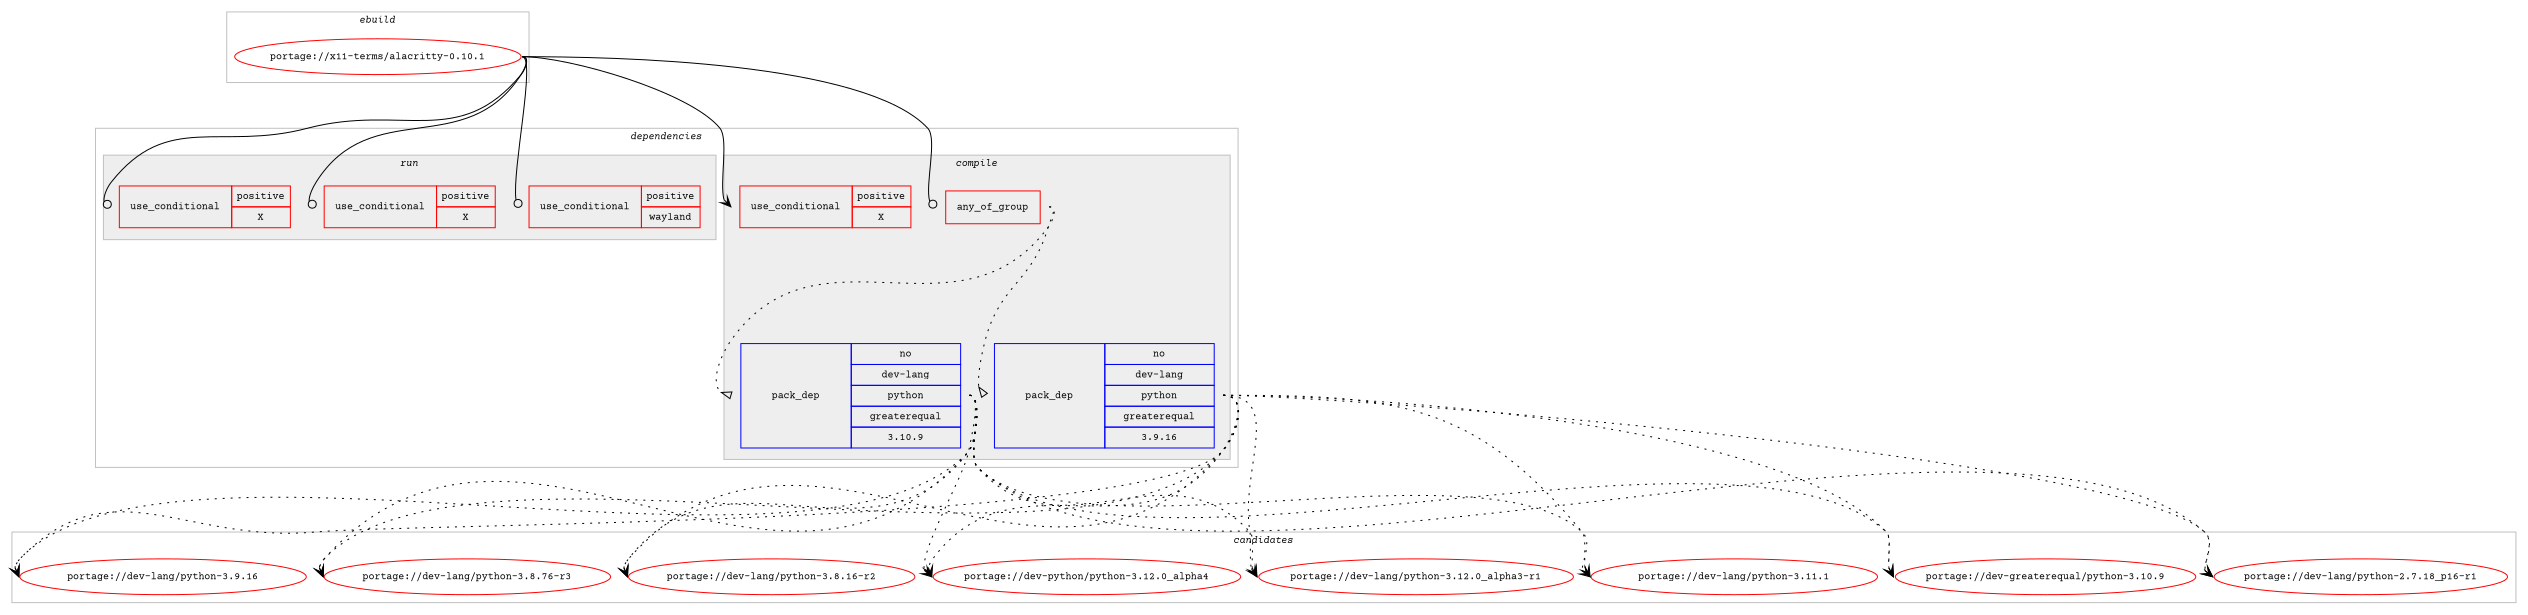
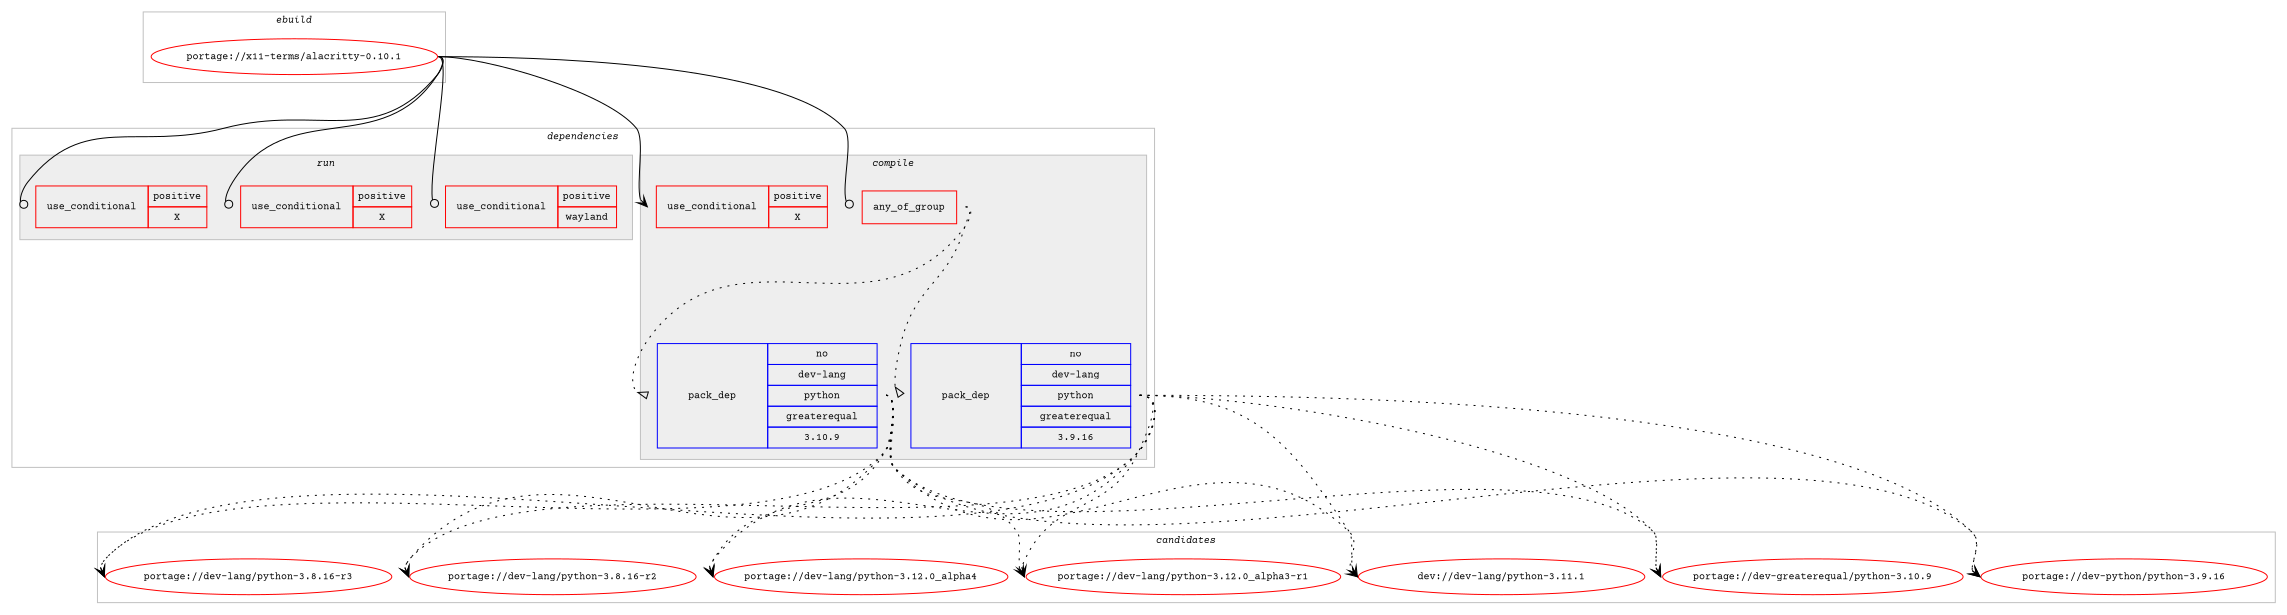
(163, 577) -> (2124, 577)
(467, 577) -> (249, 577)
(1087, 577) -> (861, 577)
(1734, 577) -> (1502, 577)
(2361, 577) -> none
